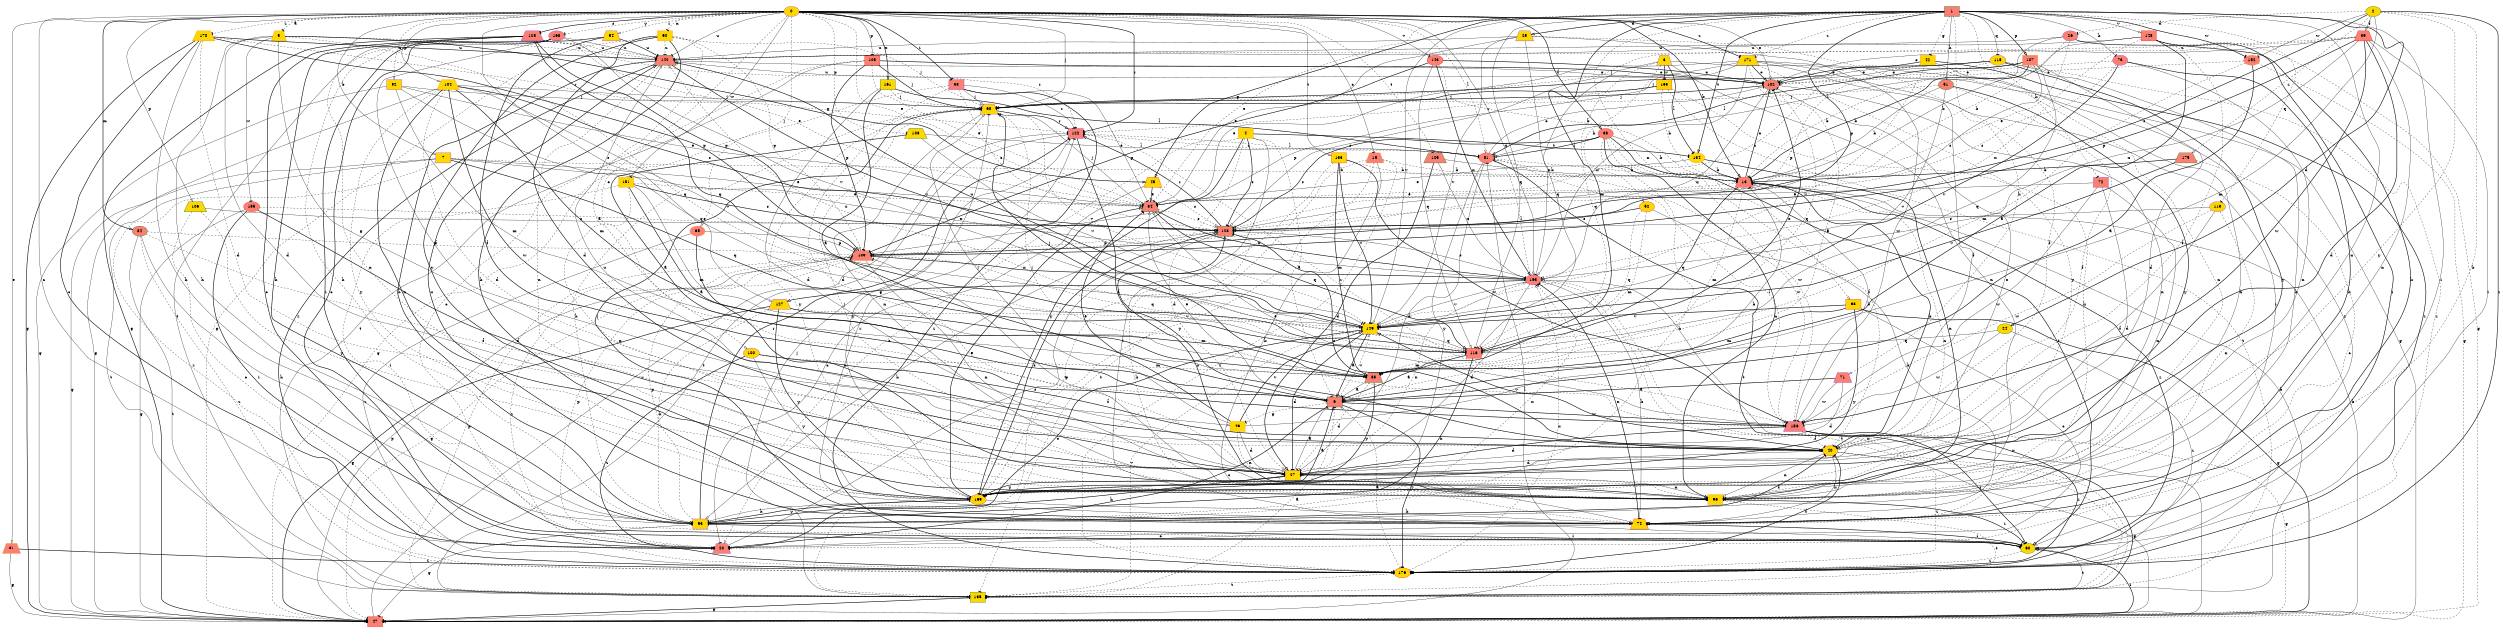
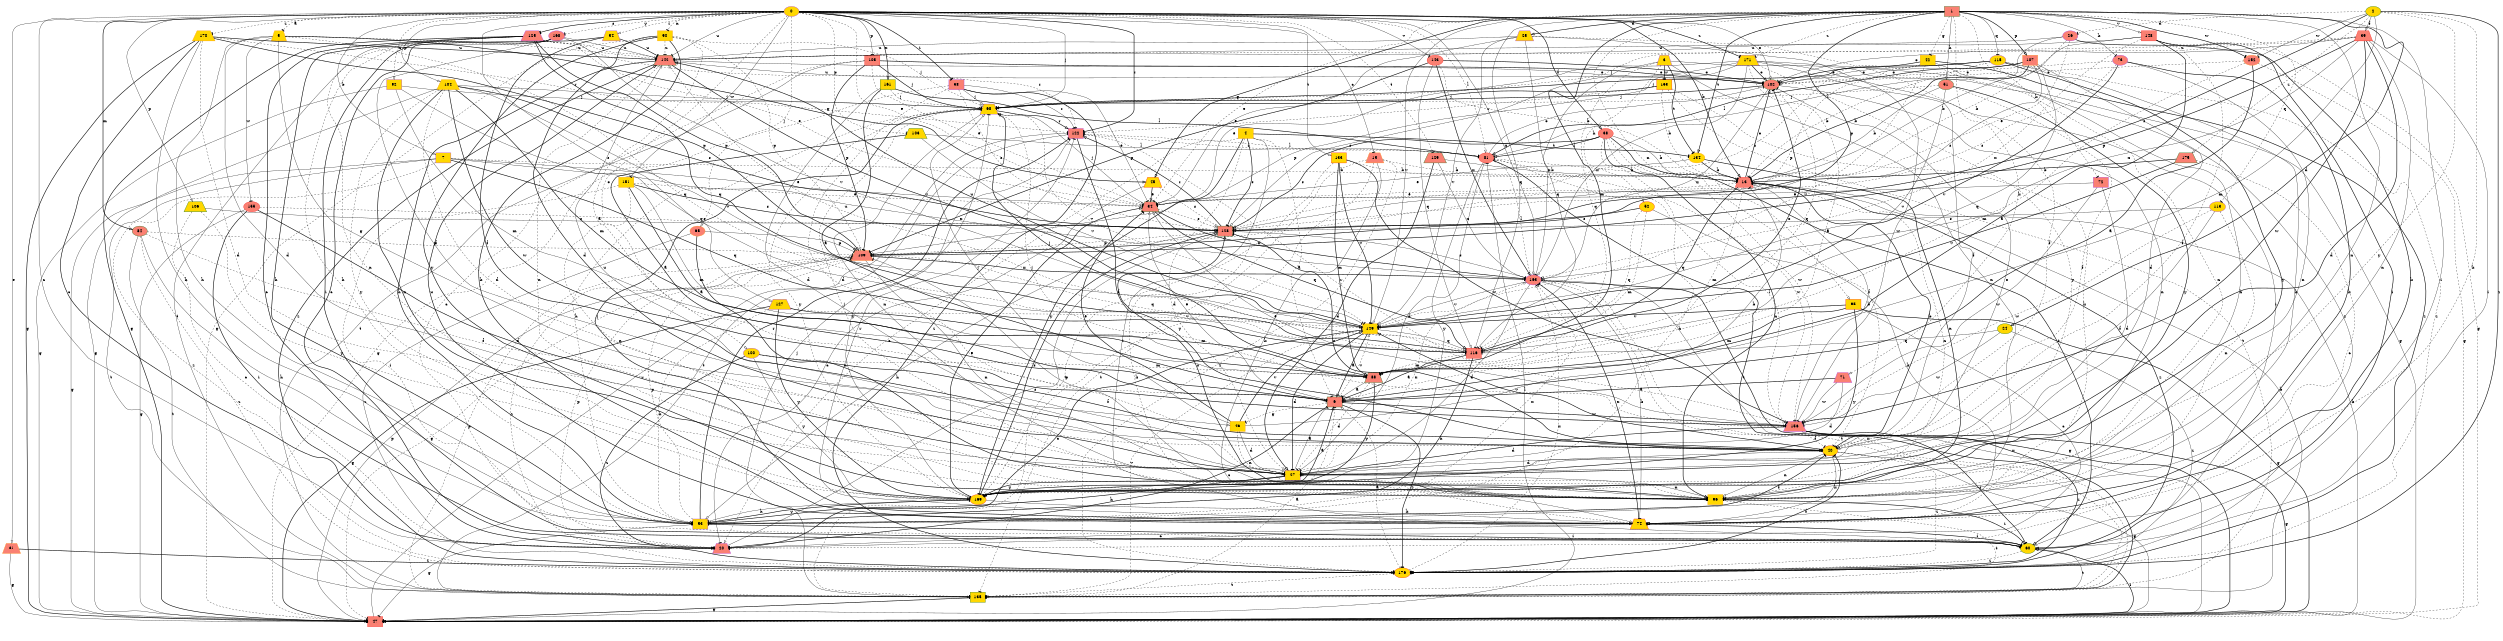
(1674, 109) -> (1674, 109)
(769, 157) -> none
(1176, 285) -> (2222, 608)
(2061, 456) -> none
(1631, 618) -> (1631, 618)
